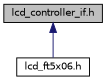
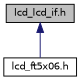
(53, 13) -> (40, 13)
